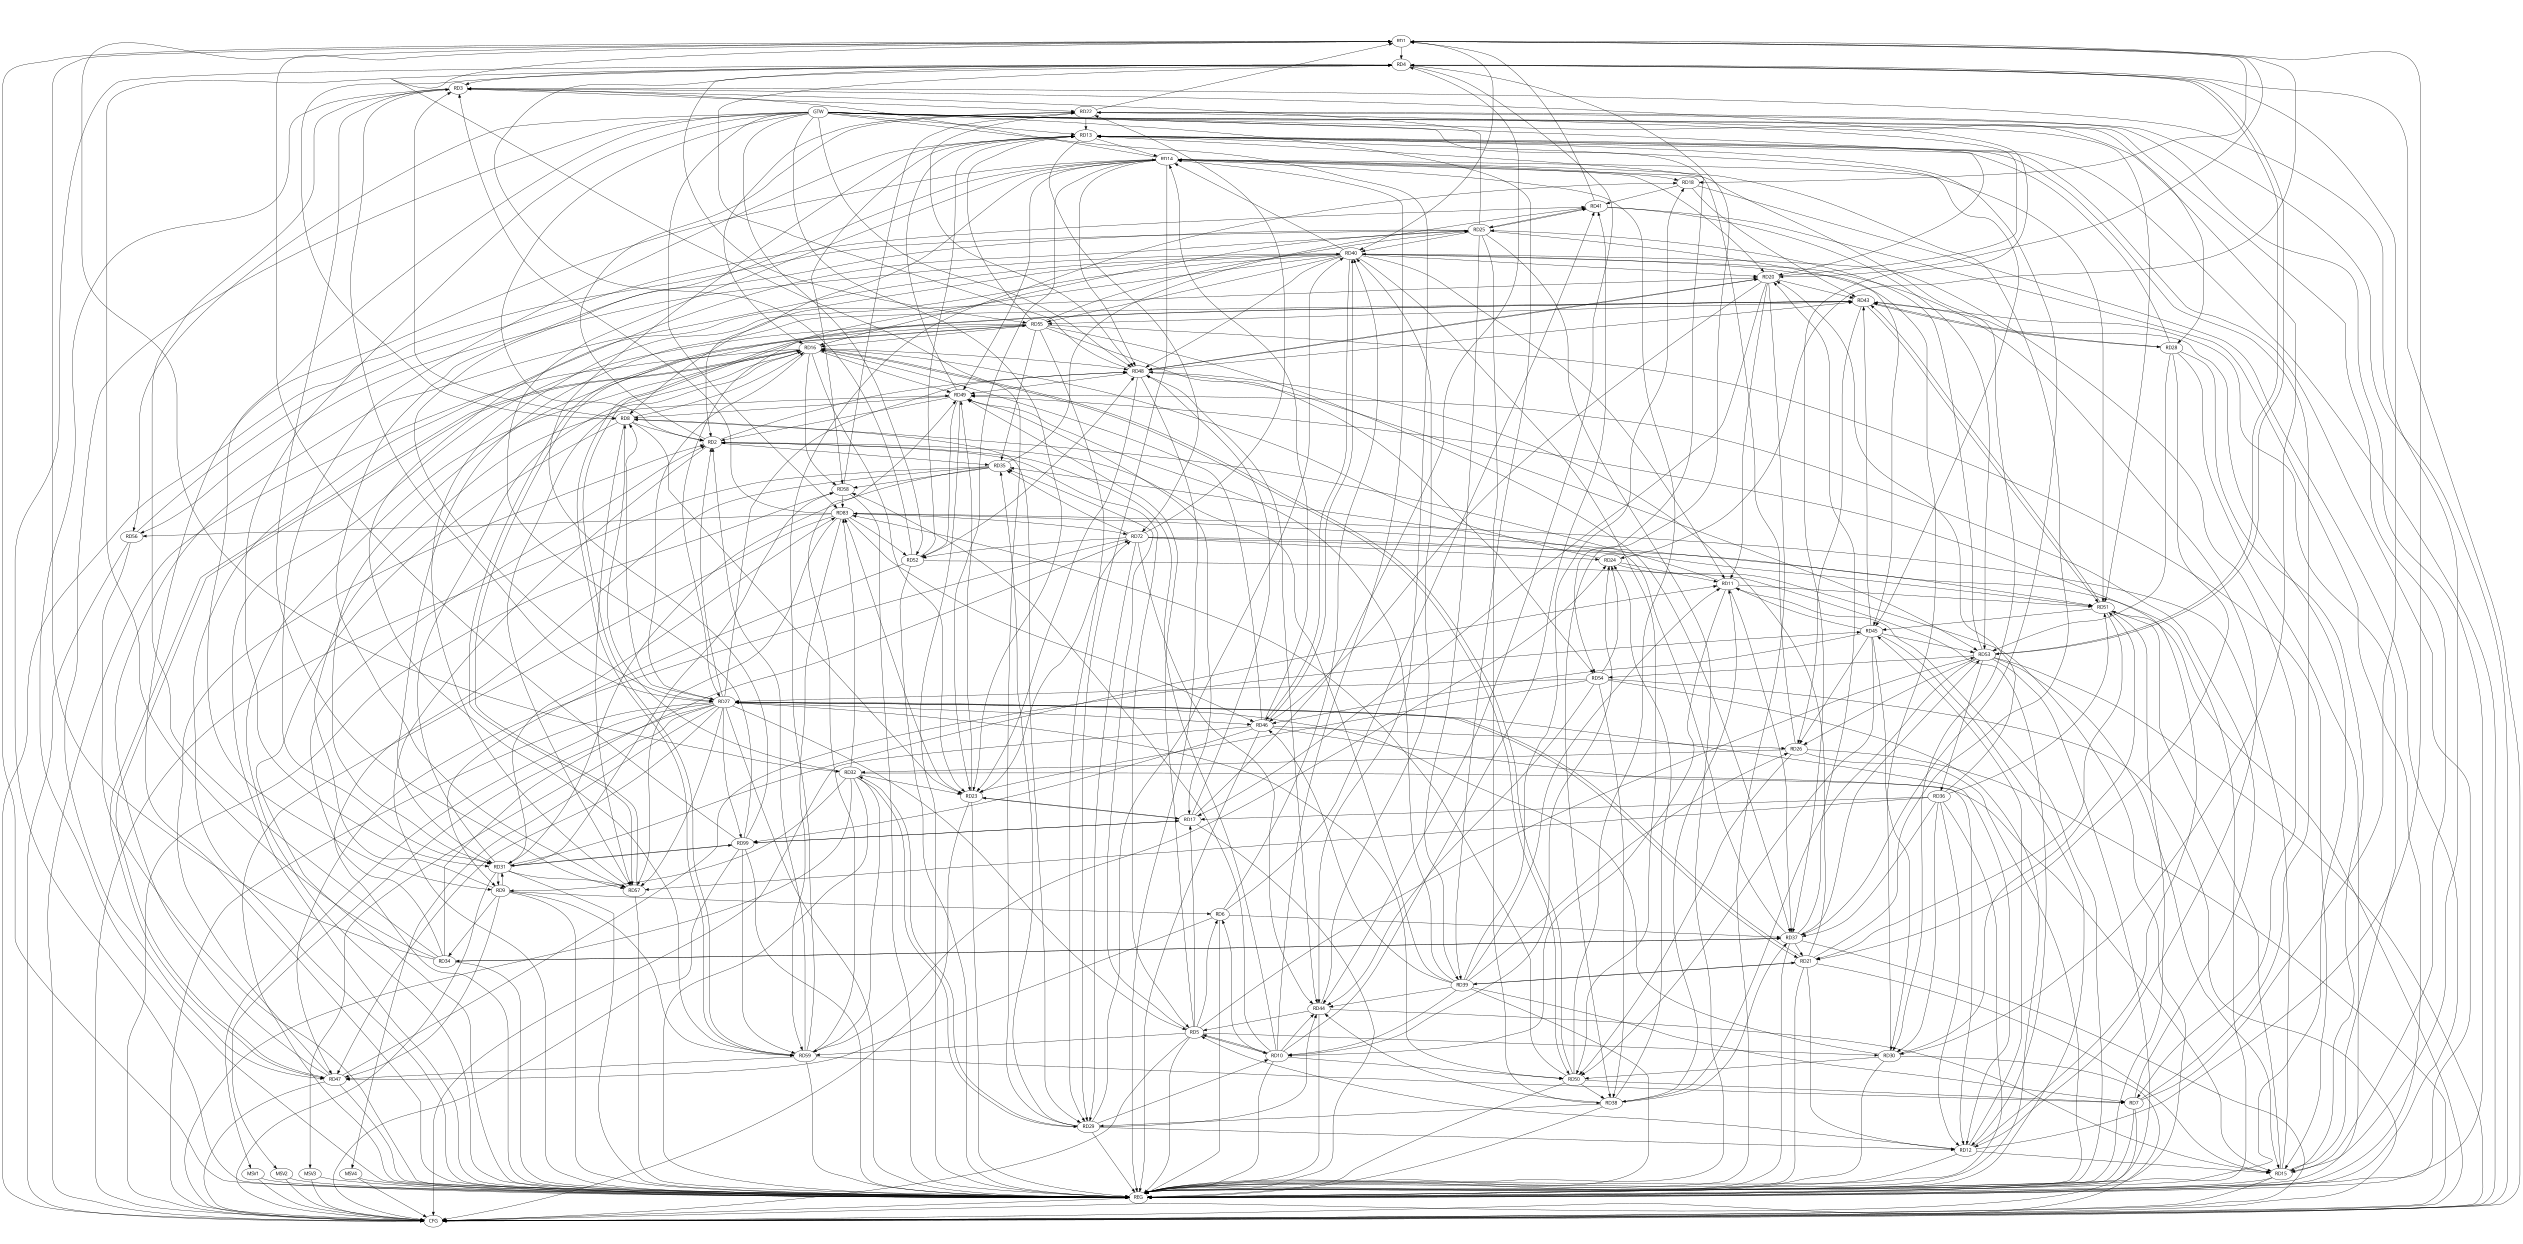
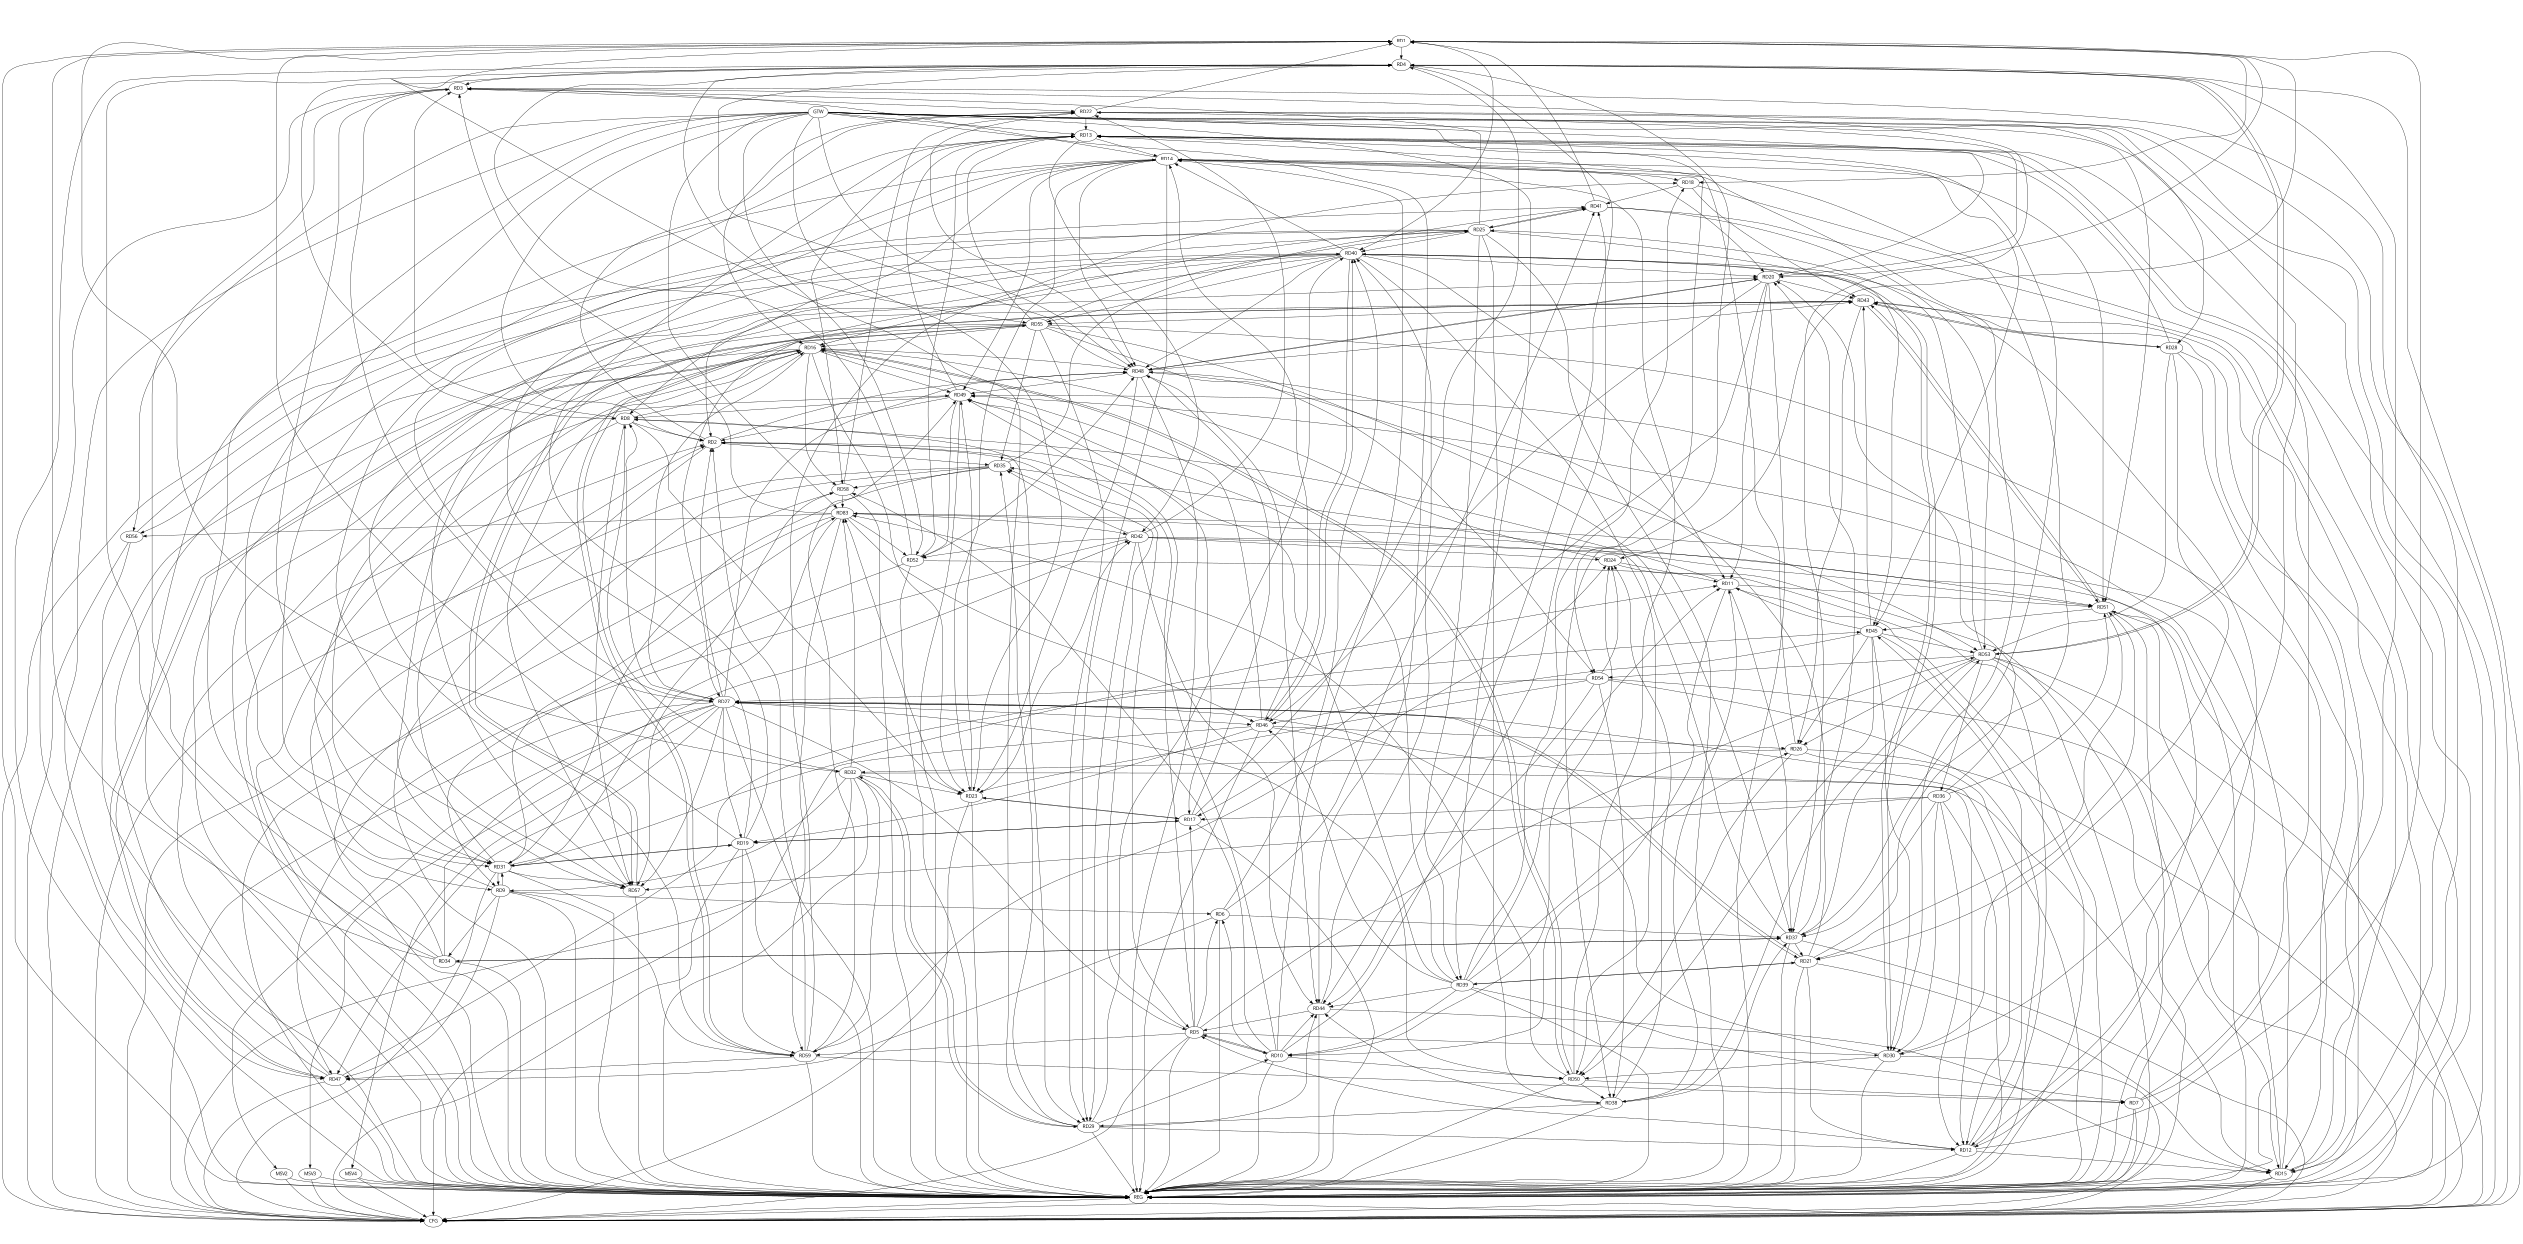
(2121, 408) -> (1921, 407)
(1137, 537) -> (1137, 537)
(743, 844) -> (743, 844)
(253, 1174) -> none
